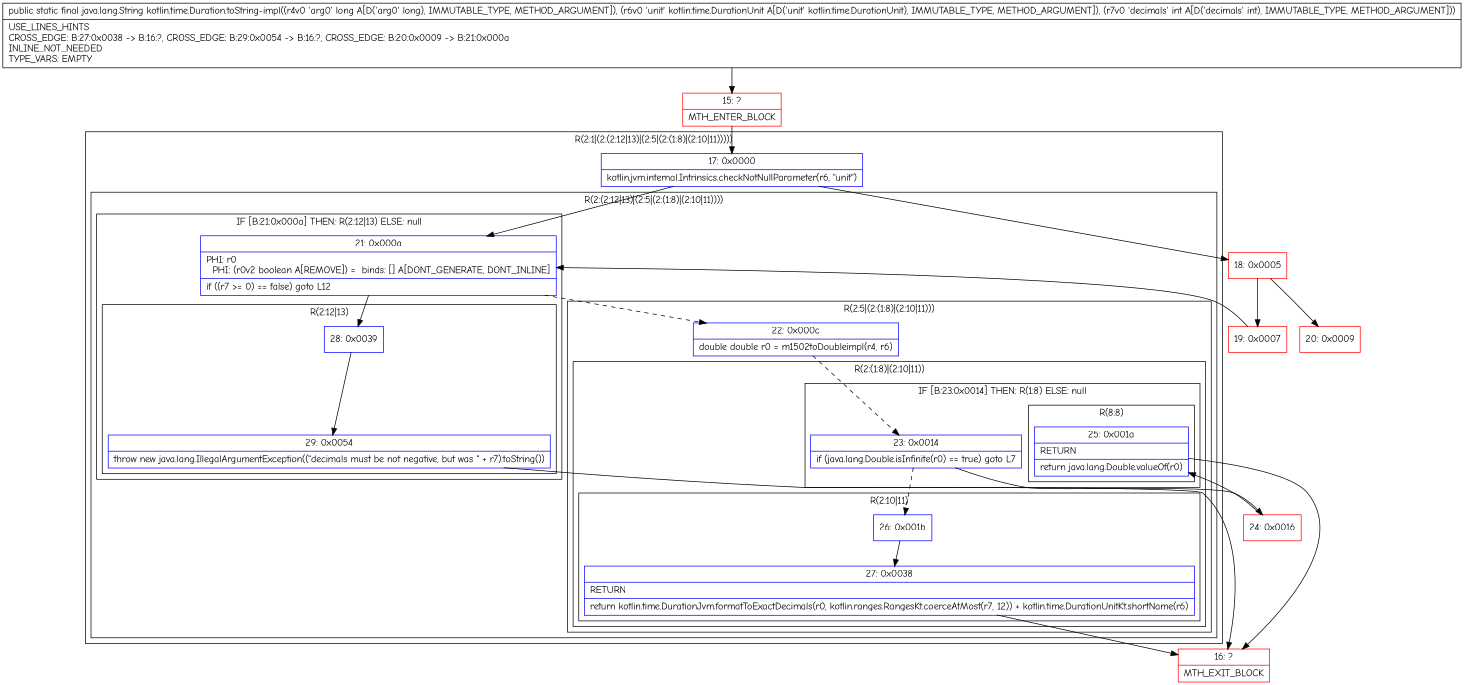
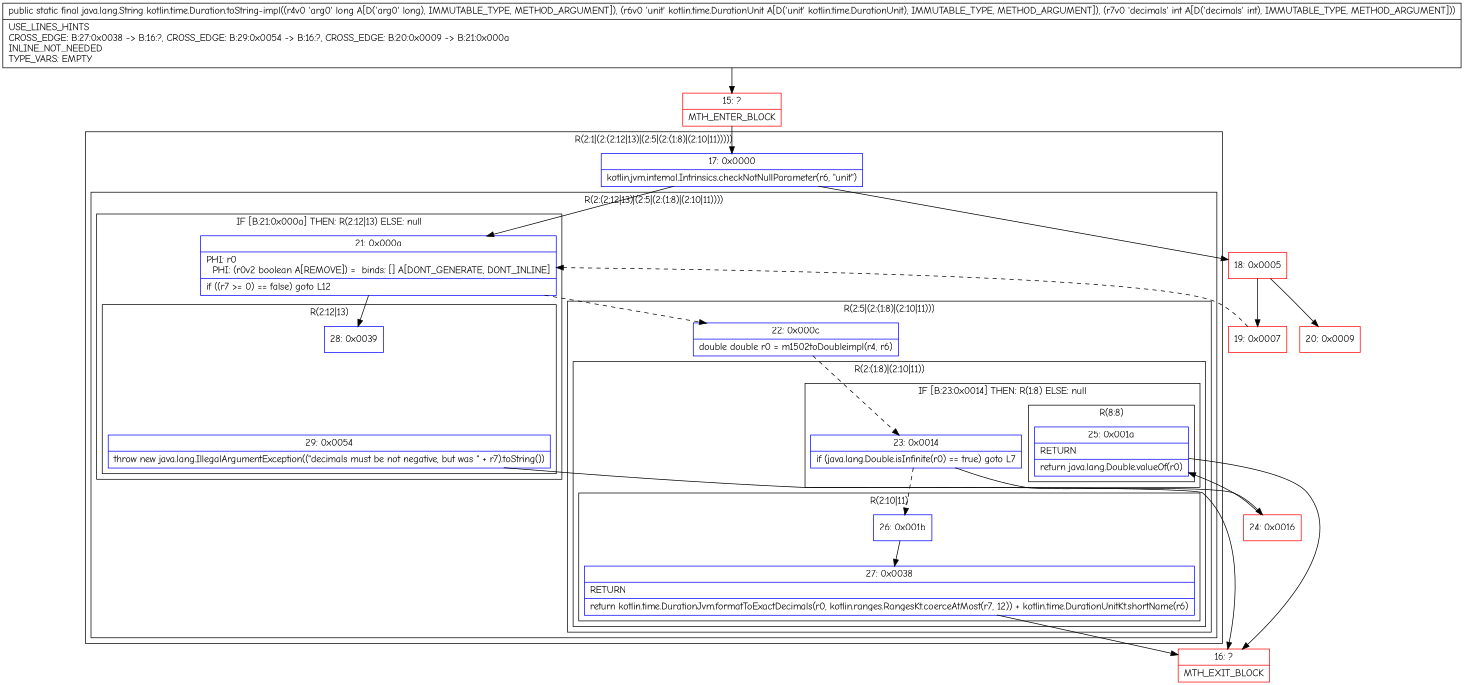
(911, 275) -> (911, 275)
(343, 390) -> none
